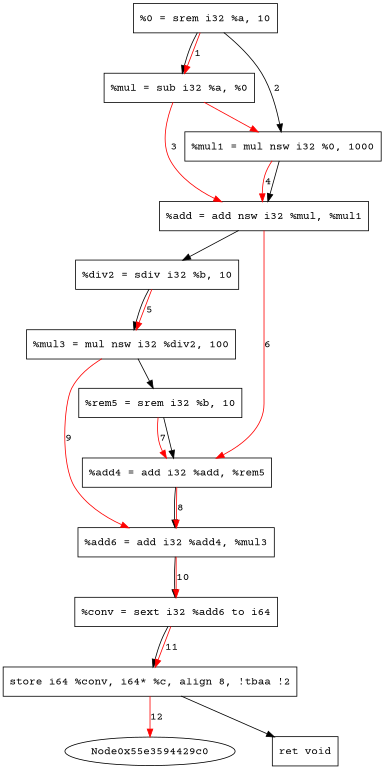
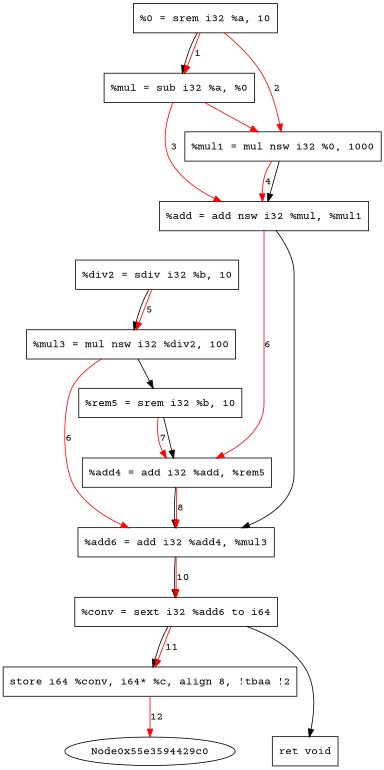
(261, 73) -> (261, 73)
(214, 243) -> (294, 386)
(69, 438) -> (69, 438)
(224, 715) -> (302, 664)
